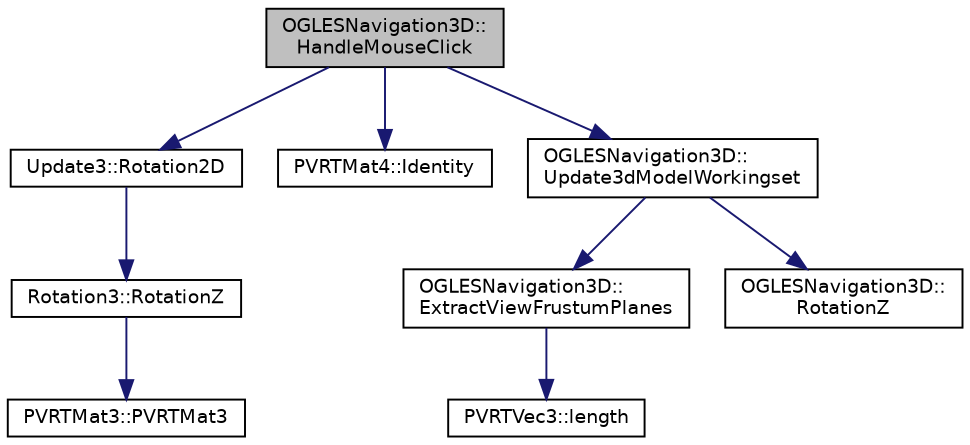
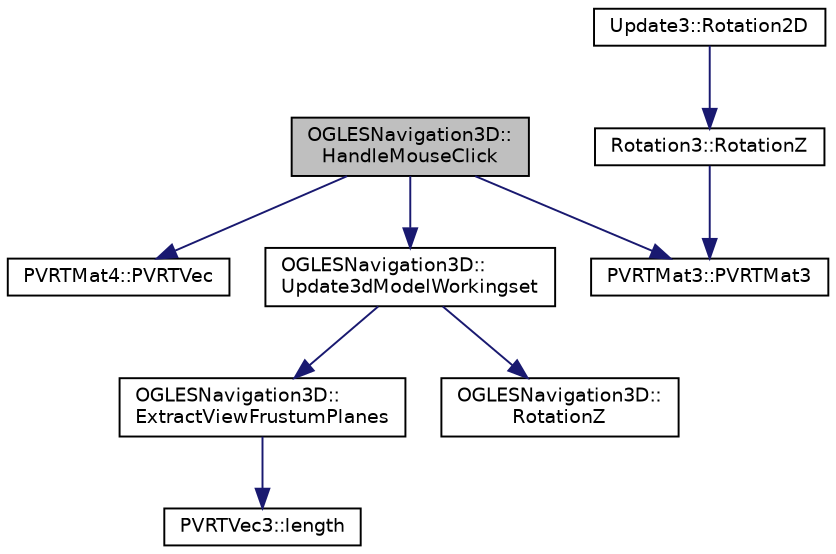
(254, 104) -> (564, 214)
(385, 168) -> (119, 277)
